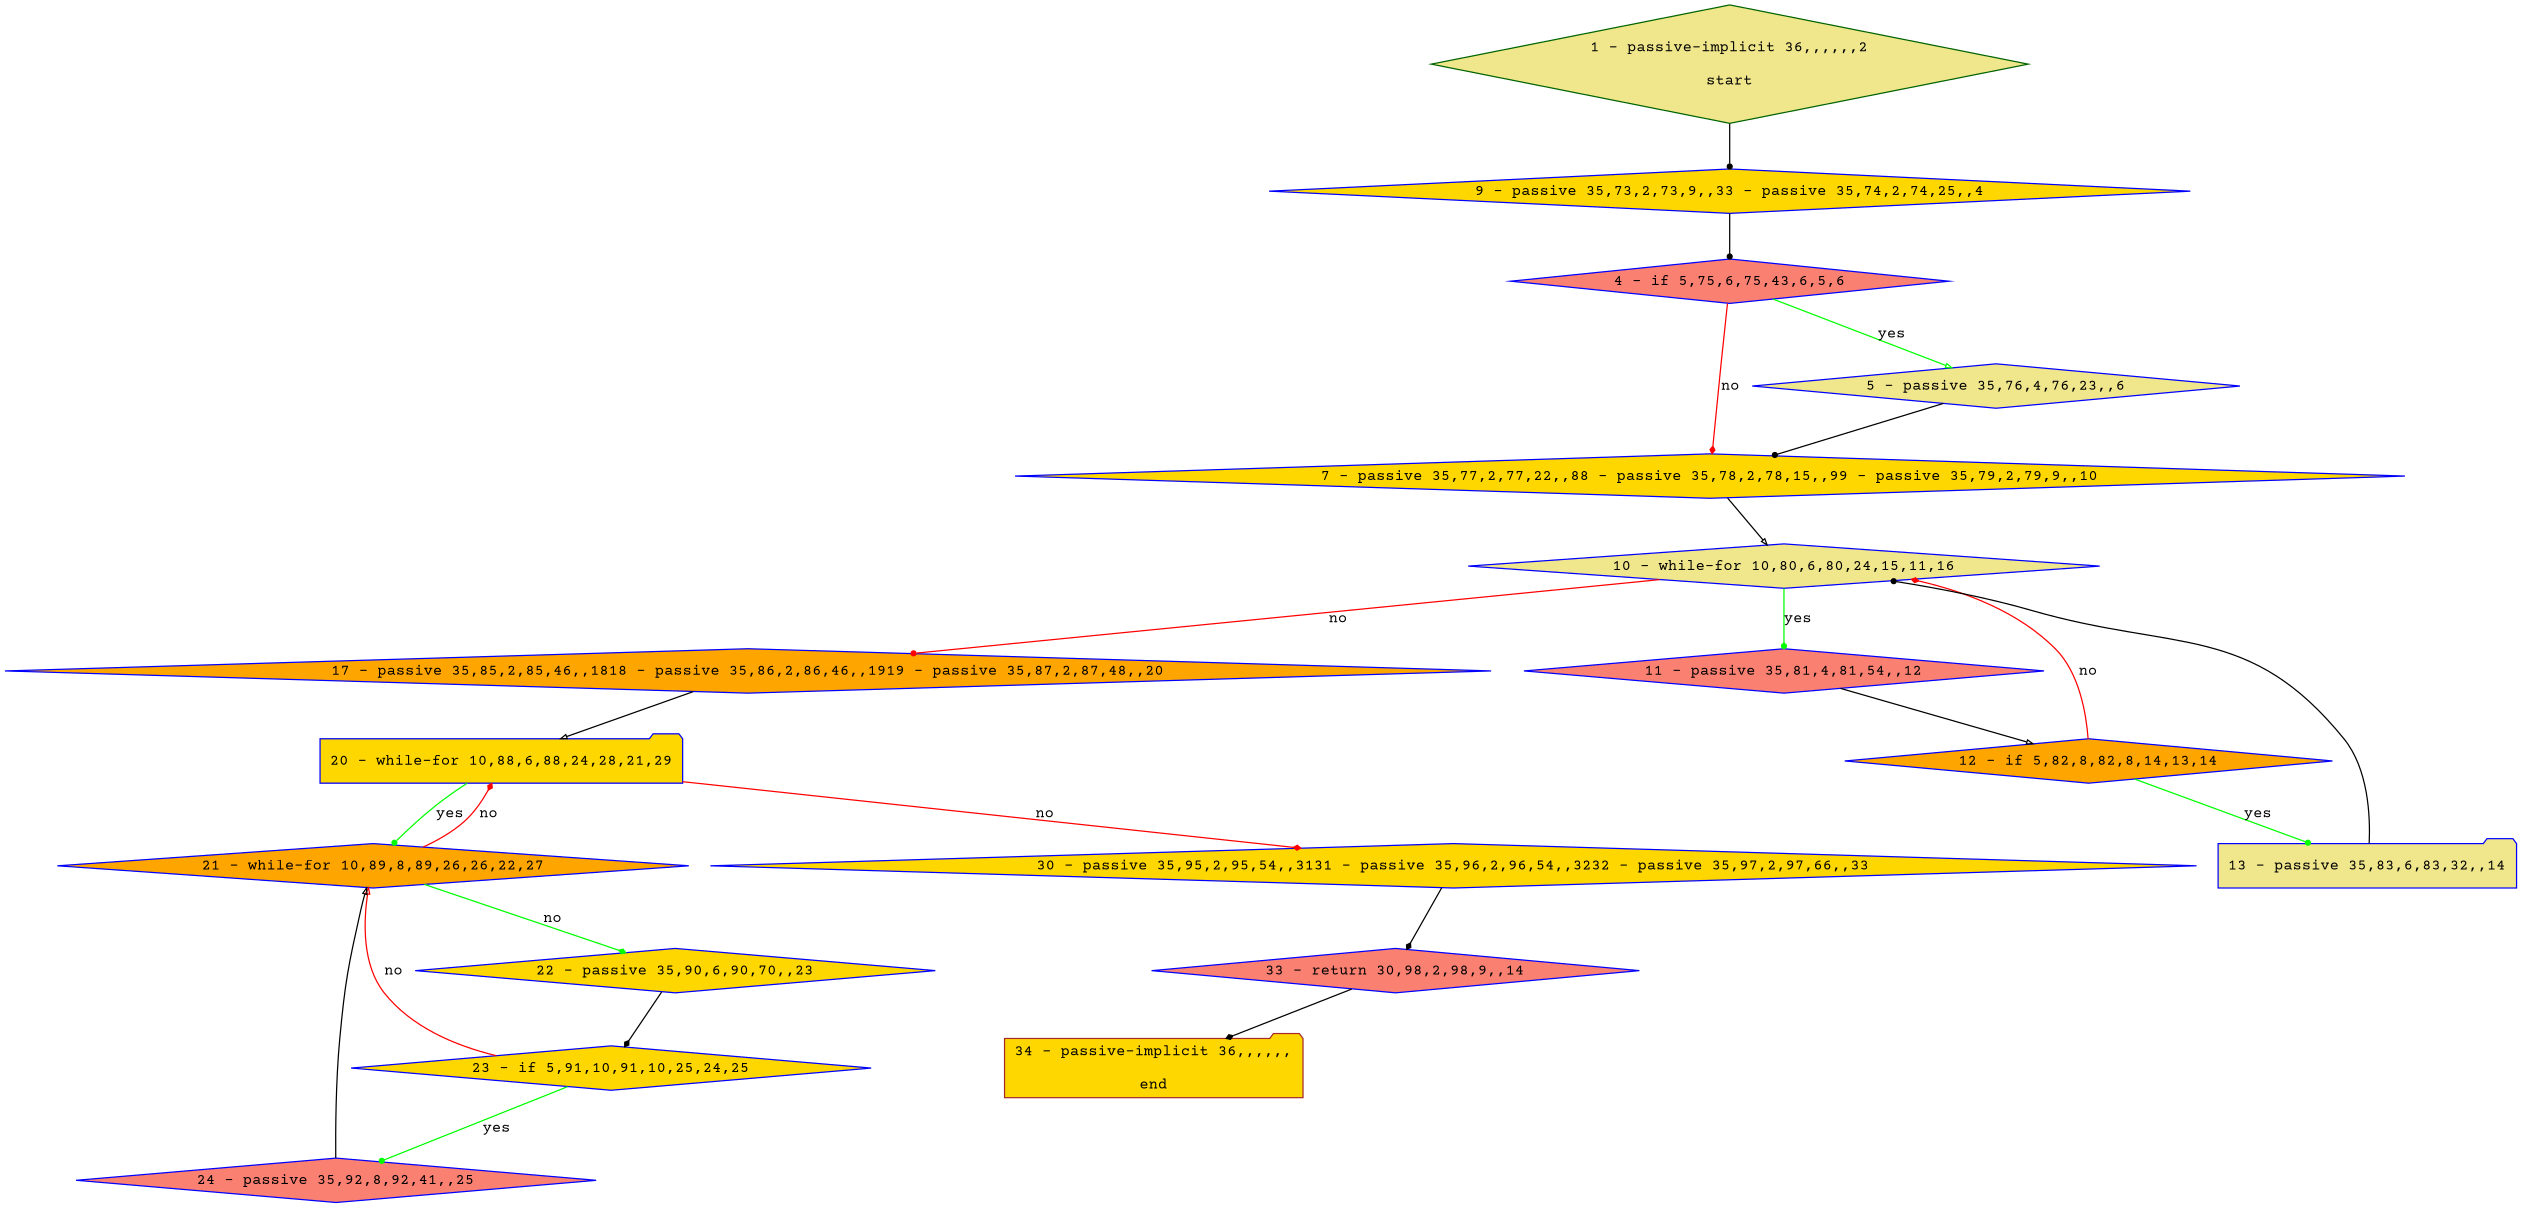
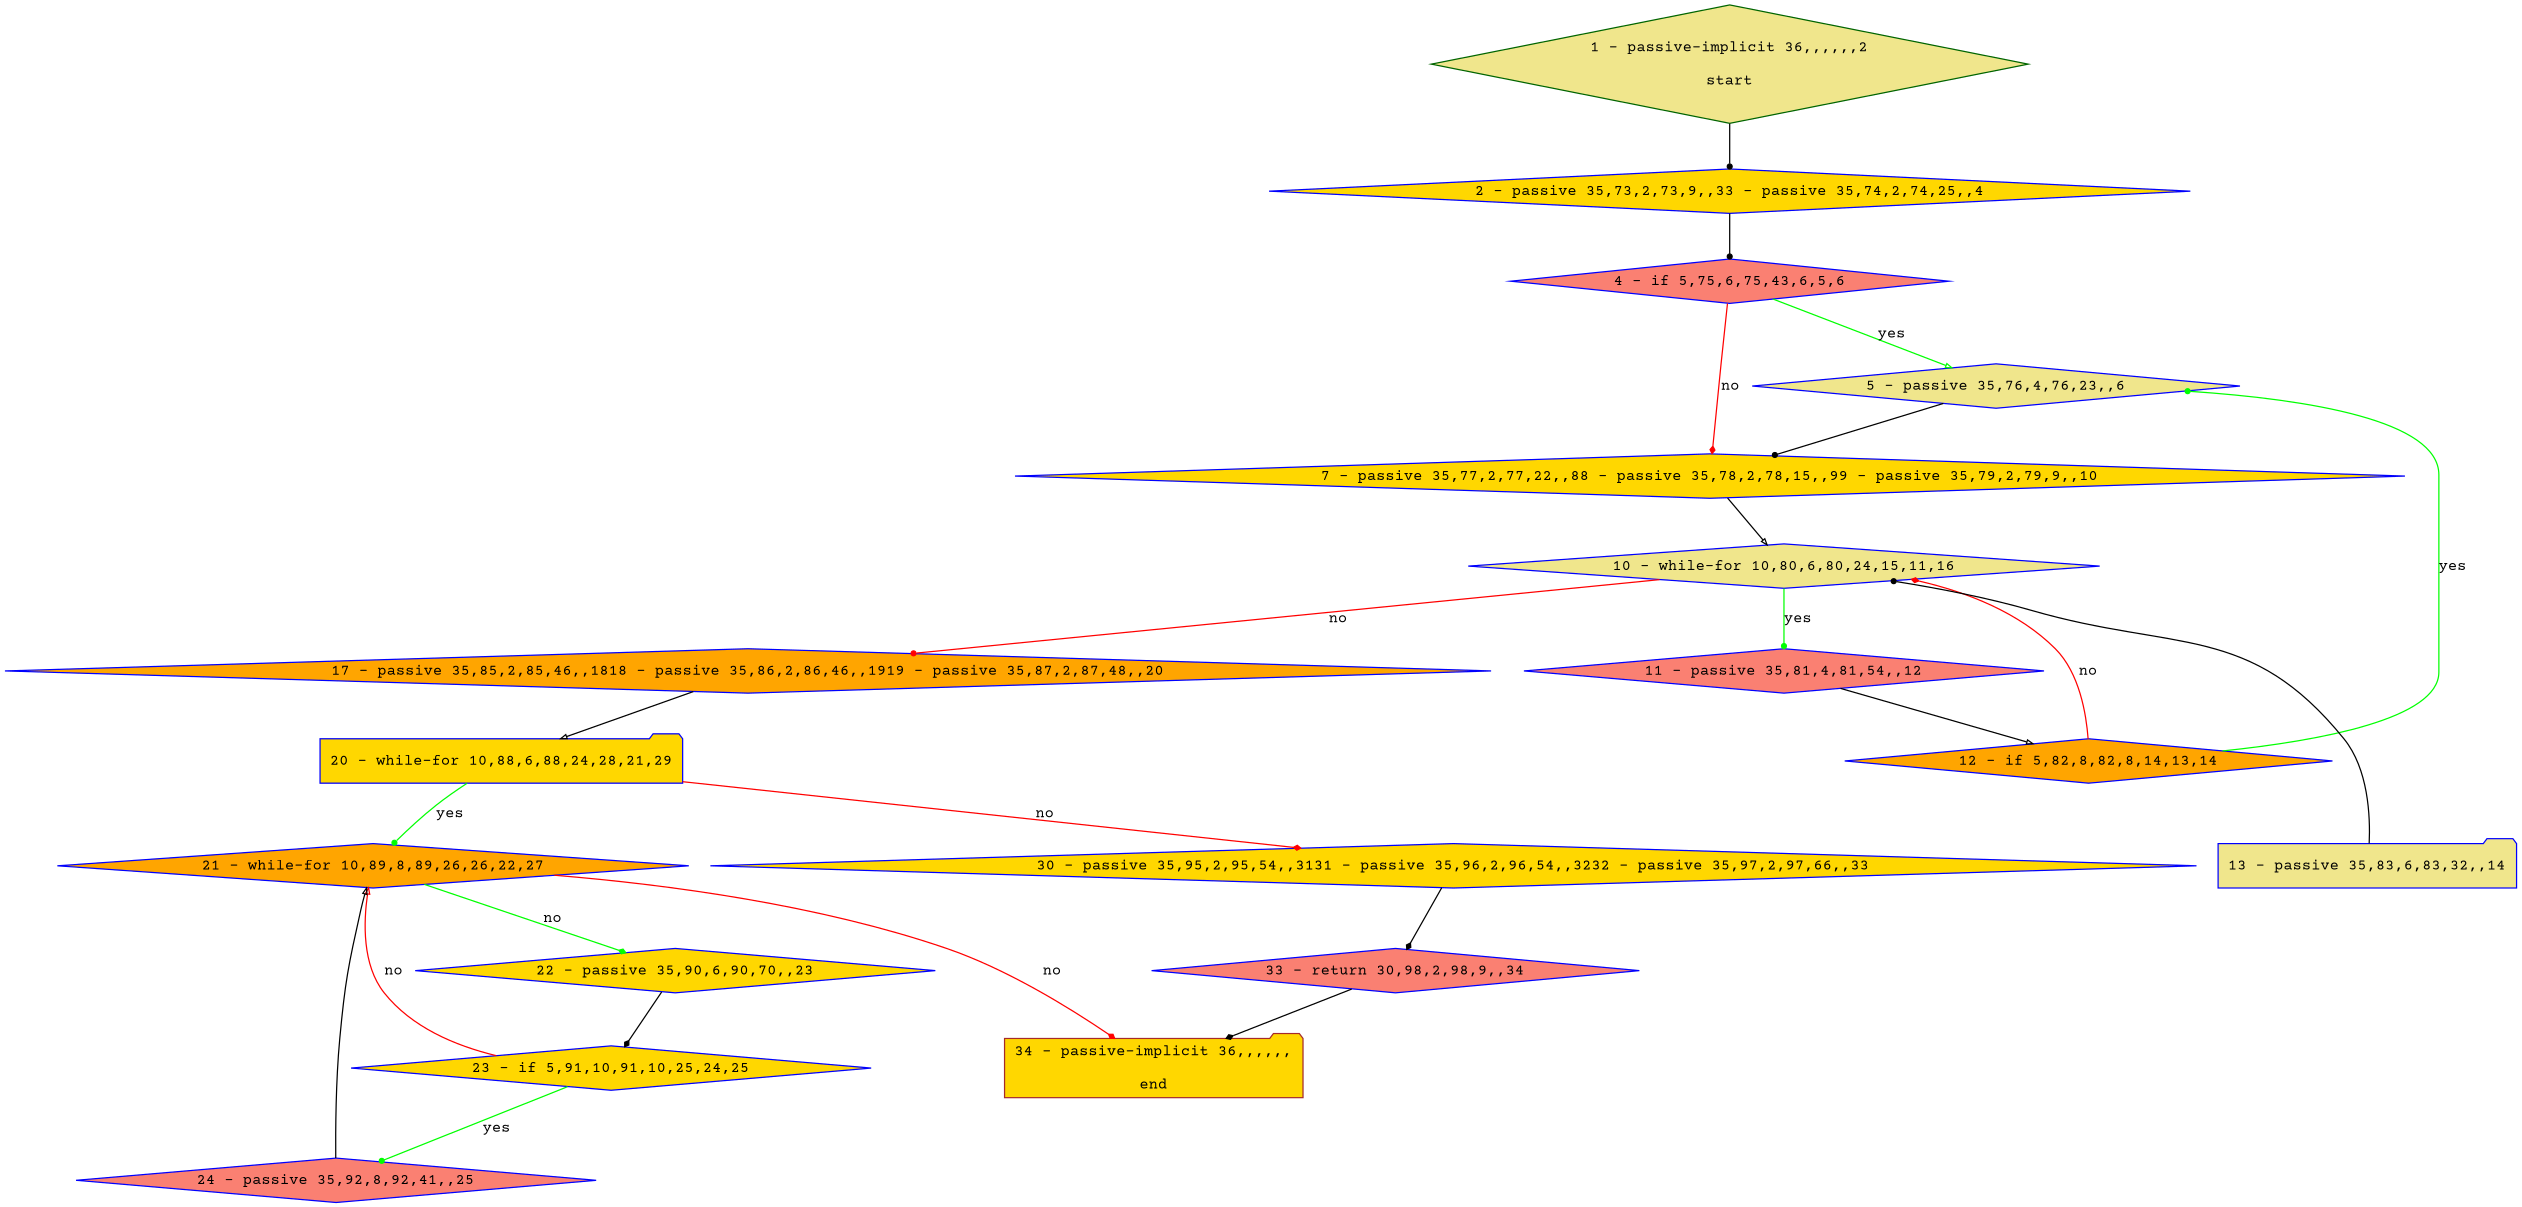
(1730, 191) -> (1730, 191)
(2220, 810) -> (2439, 556)
(461, 824) -> (843, 919)
(1396, 971) -> (1396, 971)
